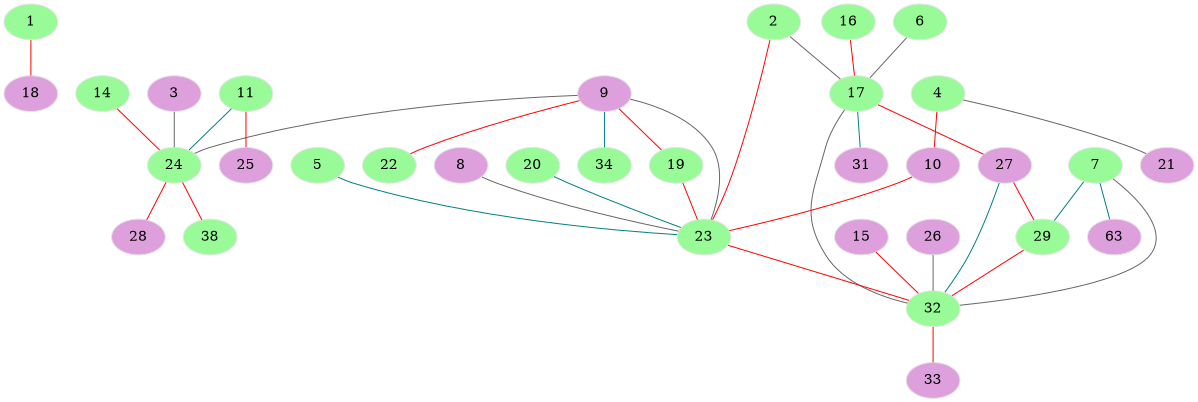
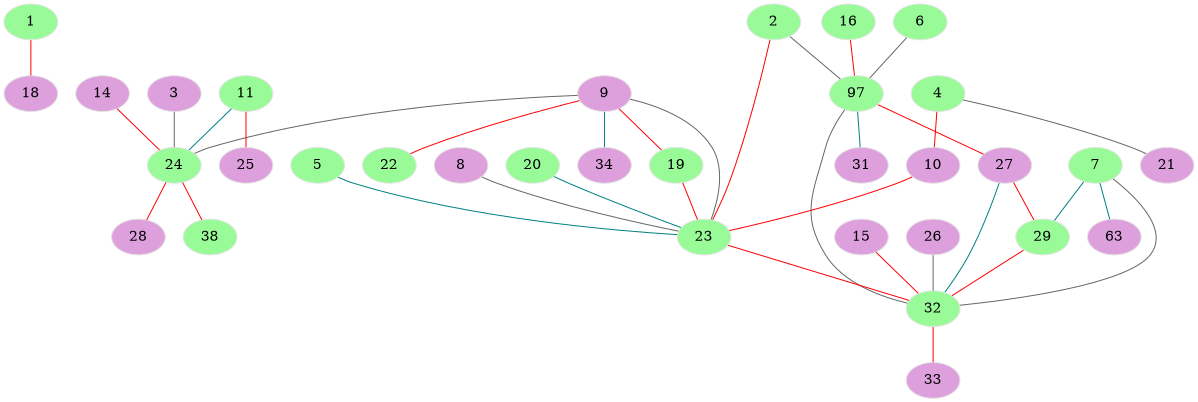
(103, 94) -> (103, 94)
(856, 94) -> (856, 94)
(604, 165) -> (604, 165)
